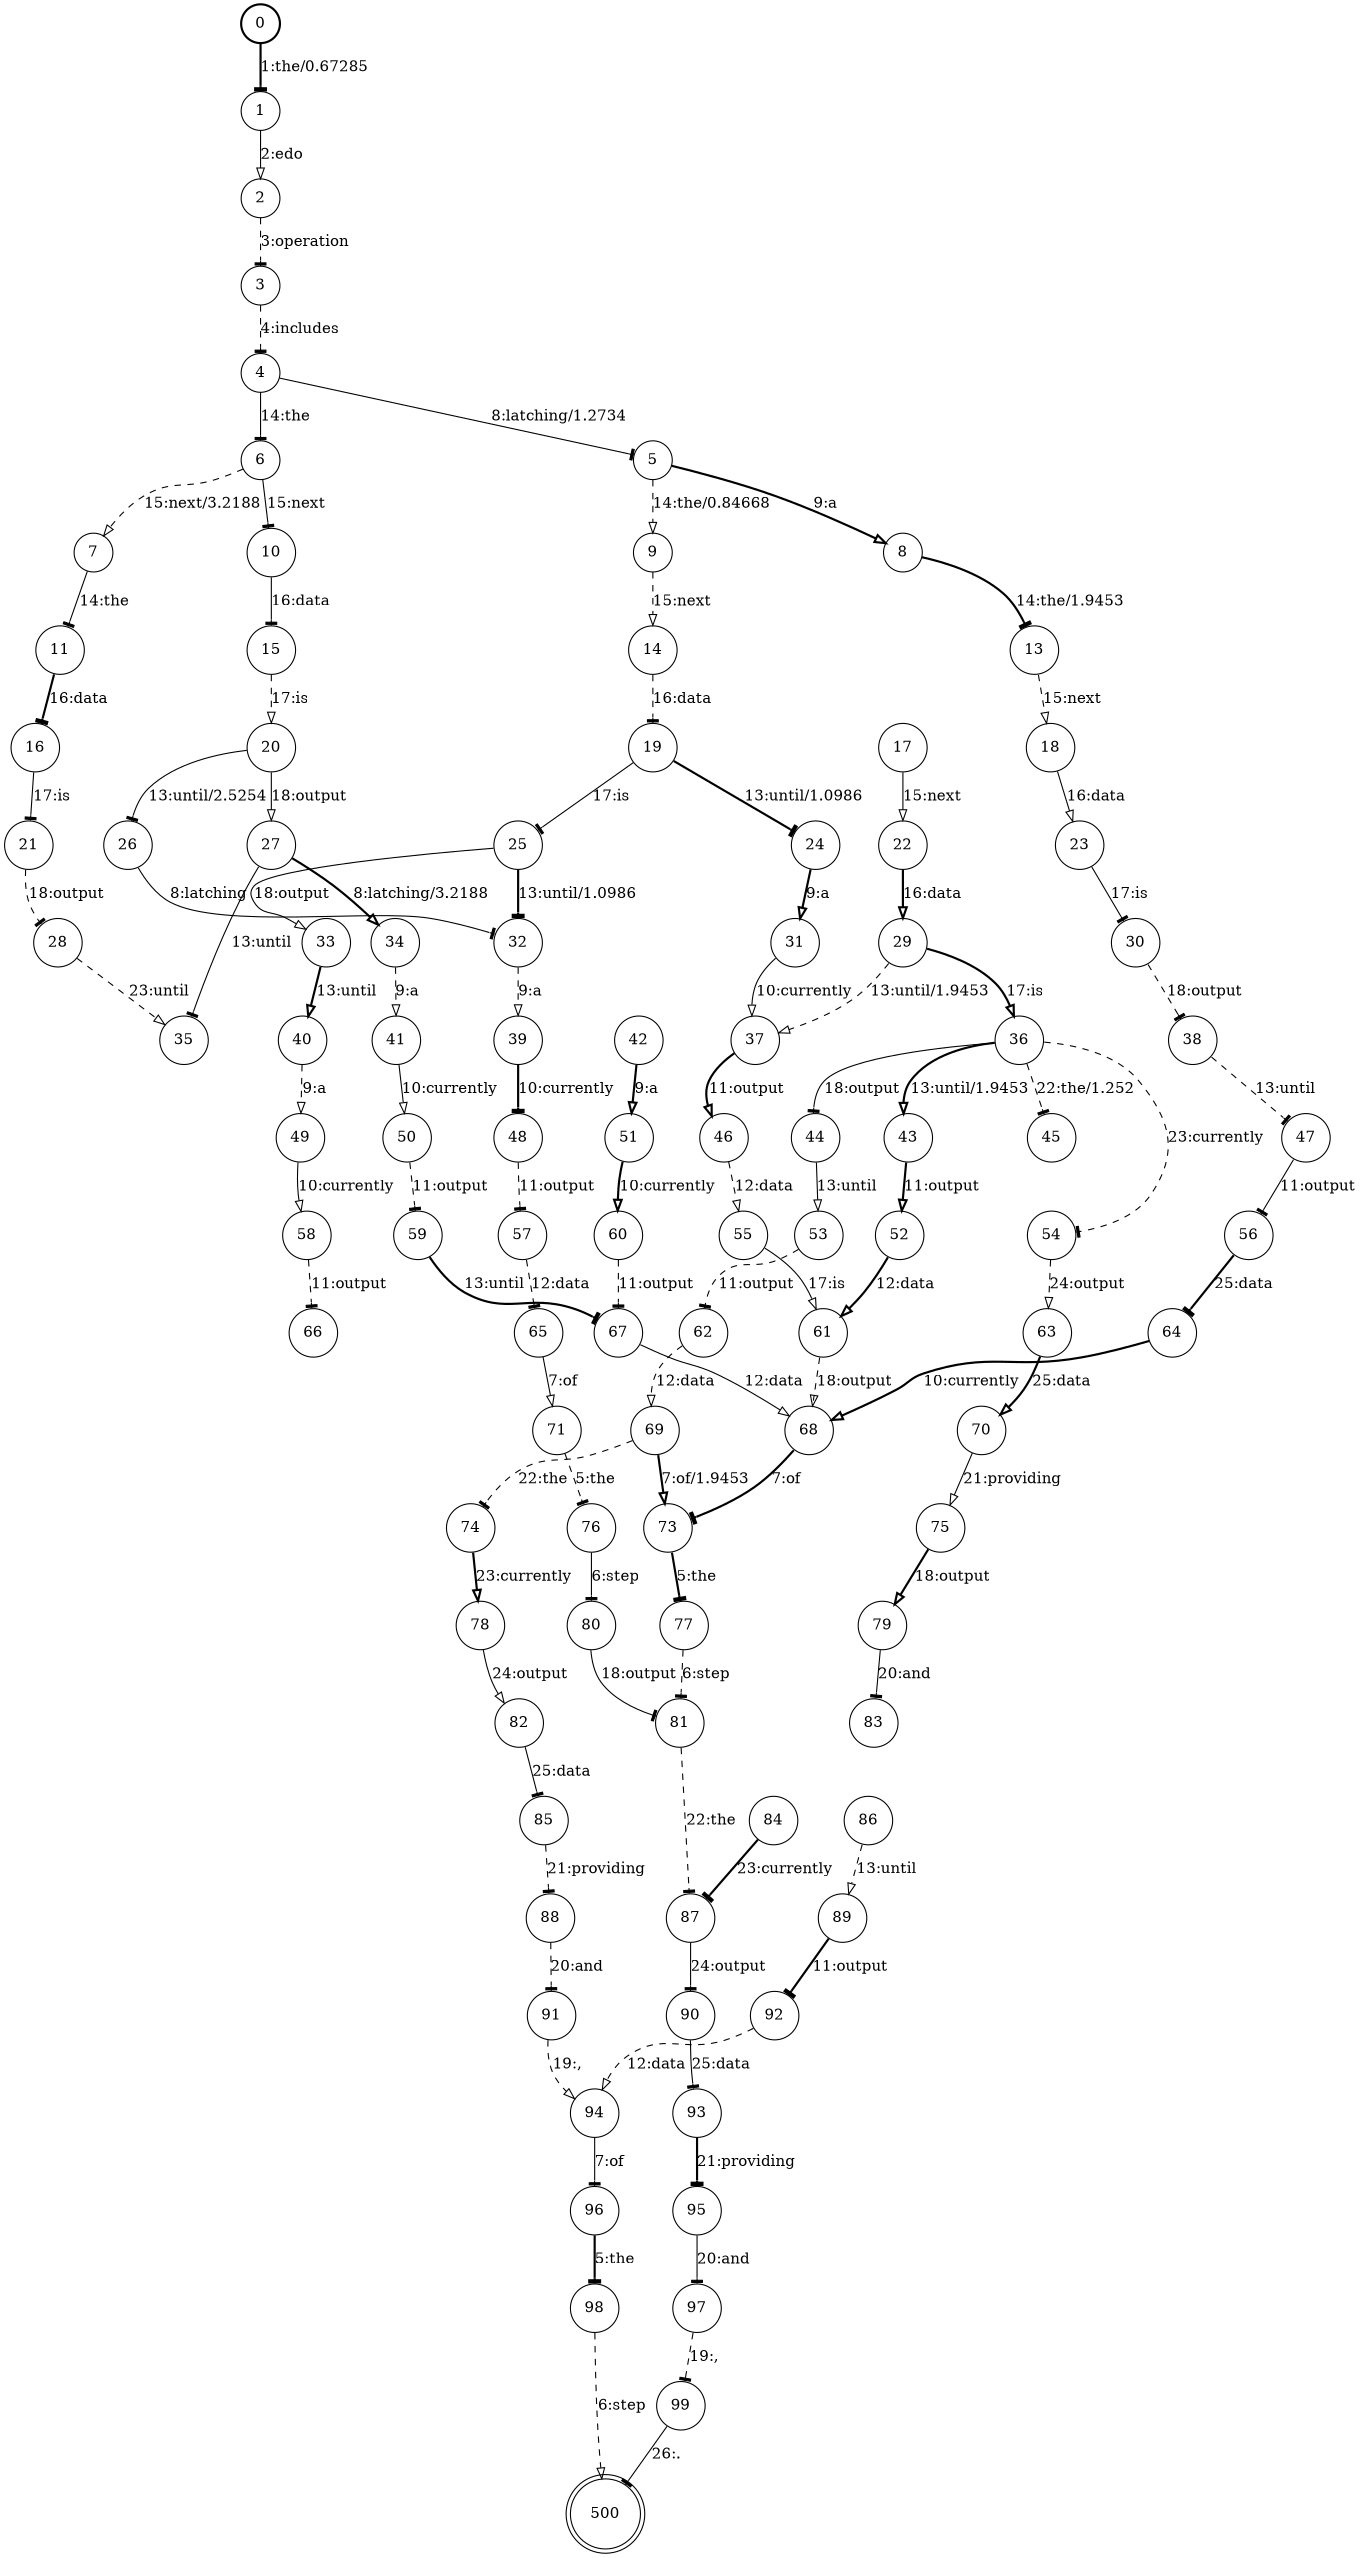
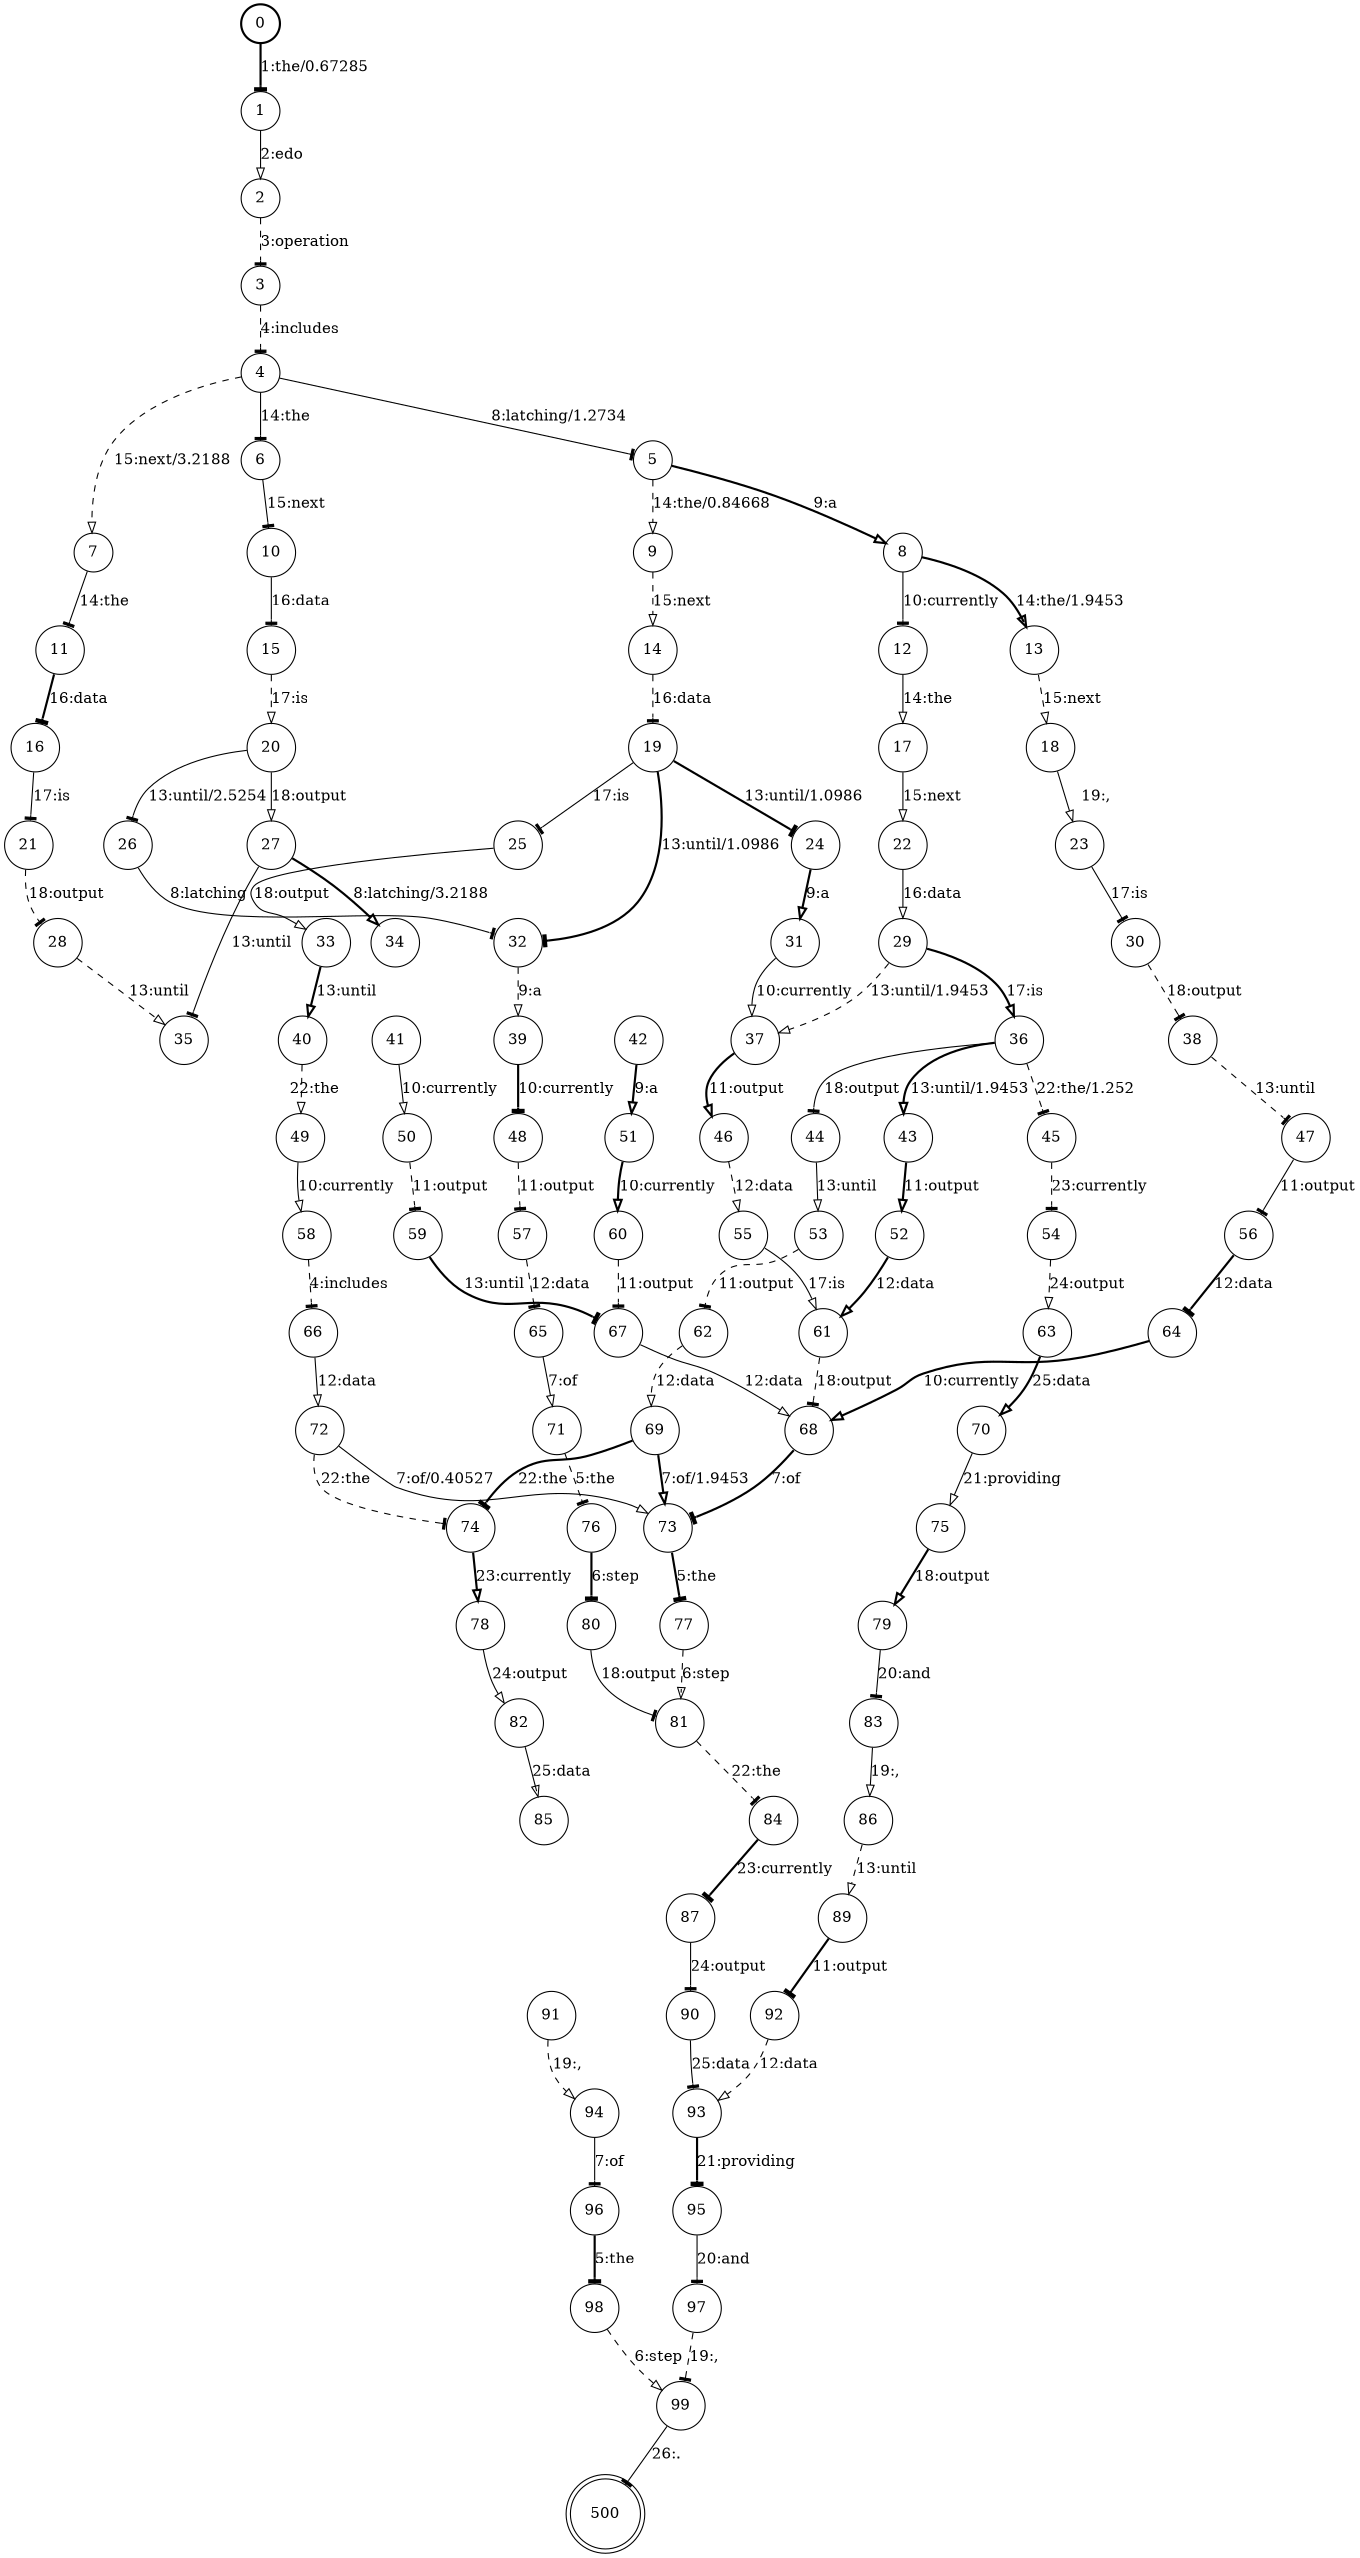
(171, 486) -> (135, 420)
(981, 578) -> (981, 578)
none -> (903, 650)
(1096, 796) -> (1096, 796)
(903, 889) -> (903, 889)
(518, 891) -> (647, 887)
(396, 986) -> none
(159, 992) -> (159, 992)
(314, 1089) -> (314, 1089)
(1165, 1124) -> (1052, 1184)
(349, 1284) -> (349, 1284)
(1244, 1284) -> (1244, 1284)
(817, 1379) -> (817, 1379)
none -> (320, 1430)
(553, 1460) -> (553, 1460)
(591, 1574) -> (591, 1574)
(682, 1671) -> (682, 1671)
none -> (871, 1766)
(531, 1769) -> (531, 1769)
(685, 1818) -> (725, 1770)
(550, 1918) -> none
(675, 2044) -> (752, 2070)
(596, 2400) -> (628, 2358)
